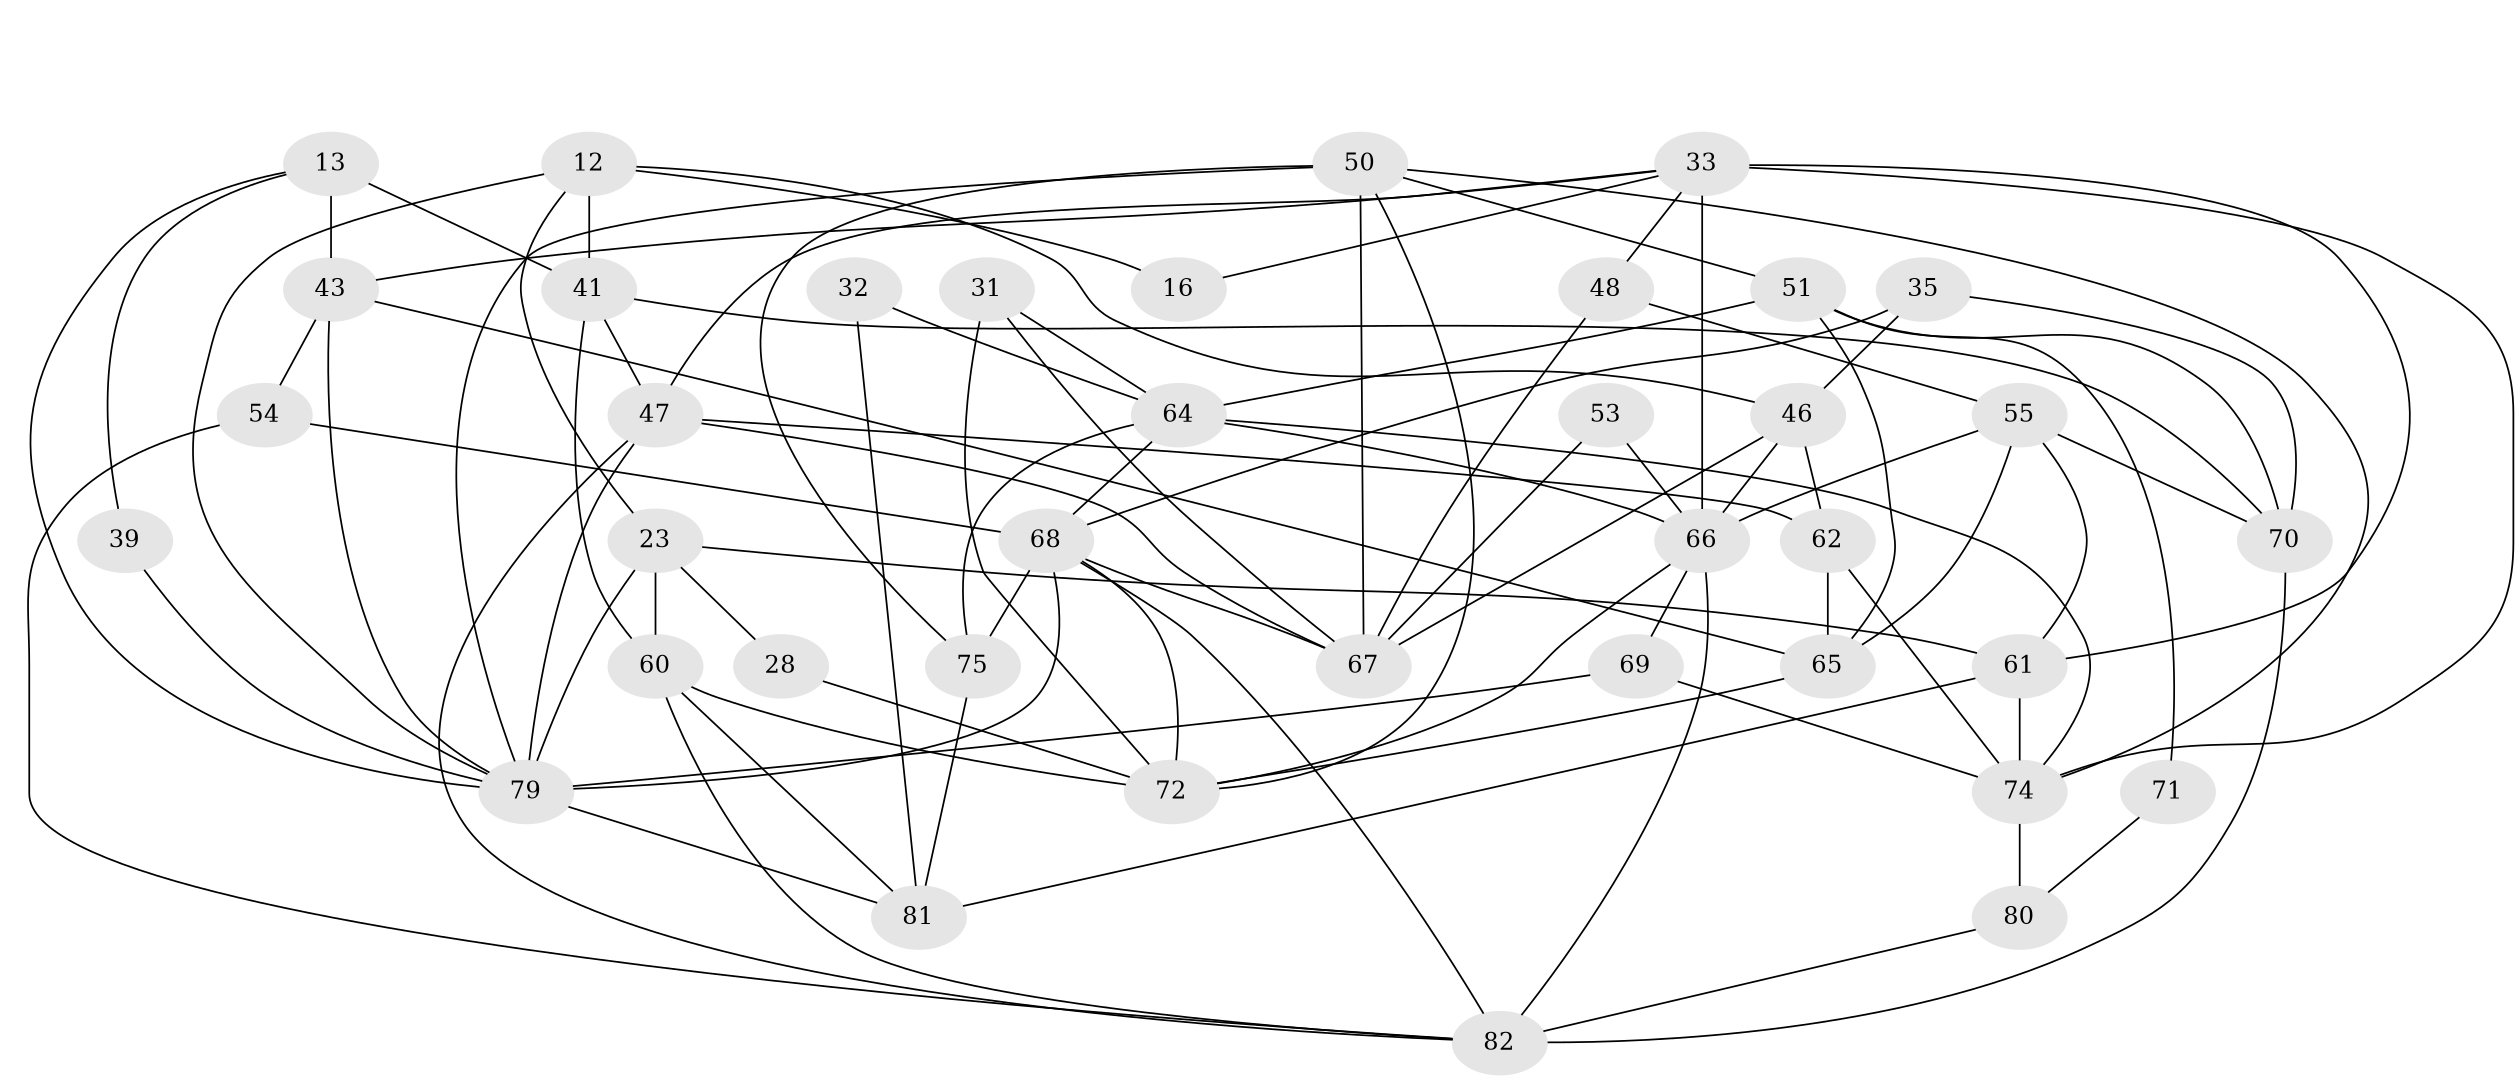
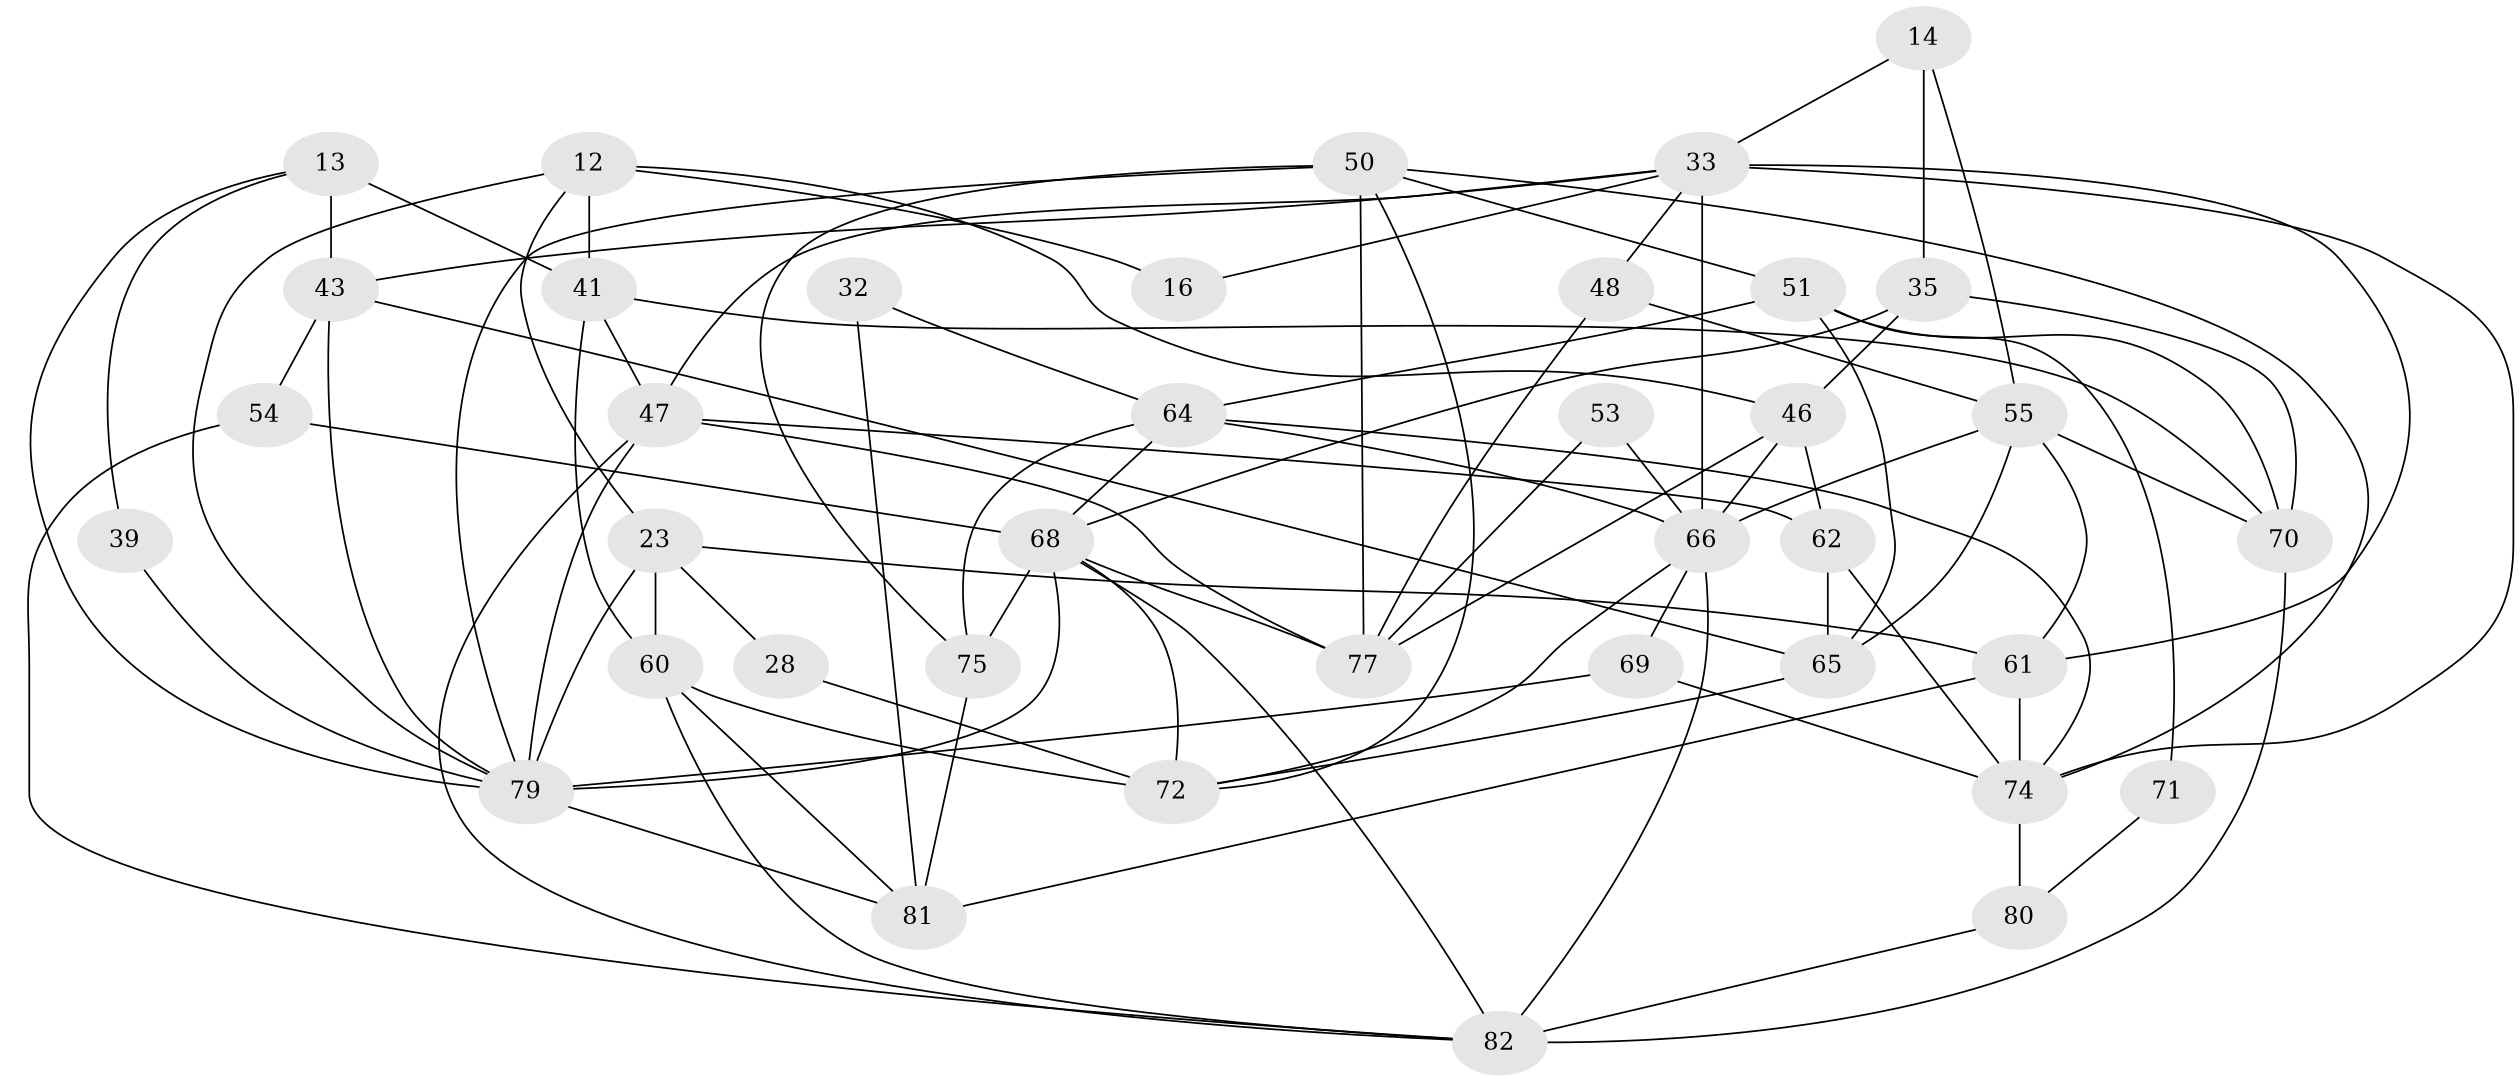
none -> (1924, 38)
(987, 290) -> none
(1364, 666) -> (1364, 666)
